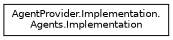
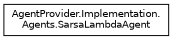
(86, 20) -> (86, 20)
